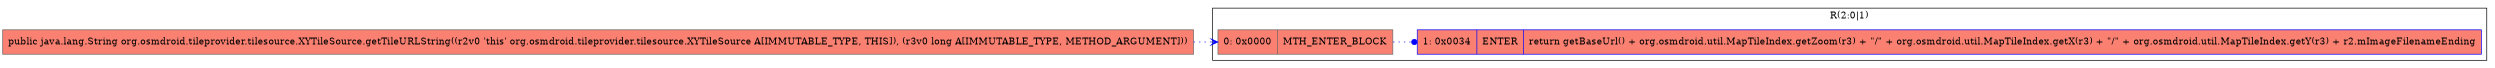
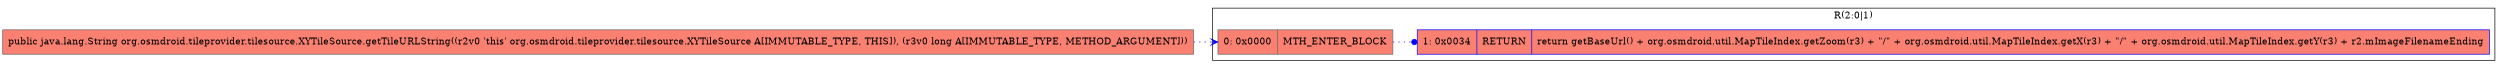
(1500, 42) -> (1504, 42)
